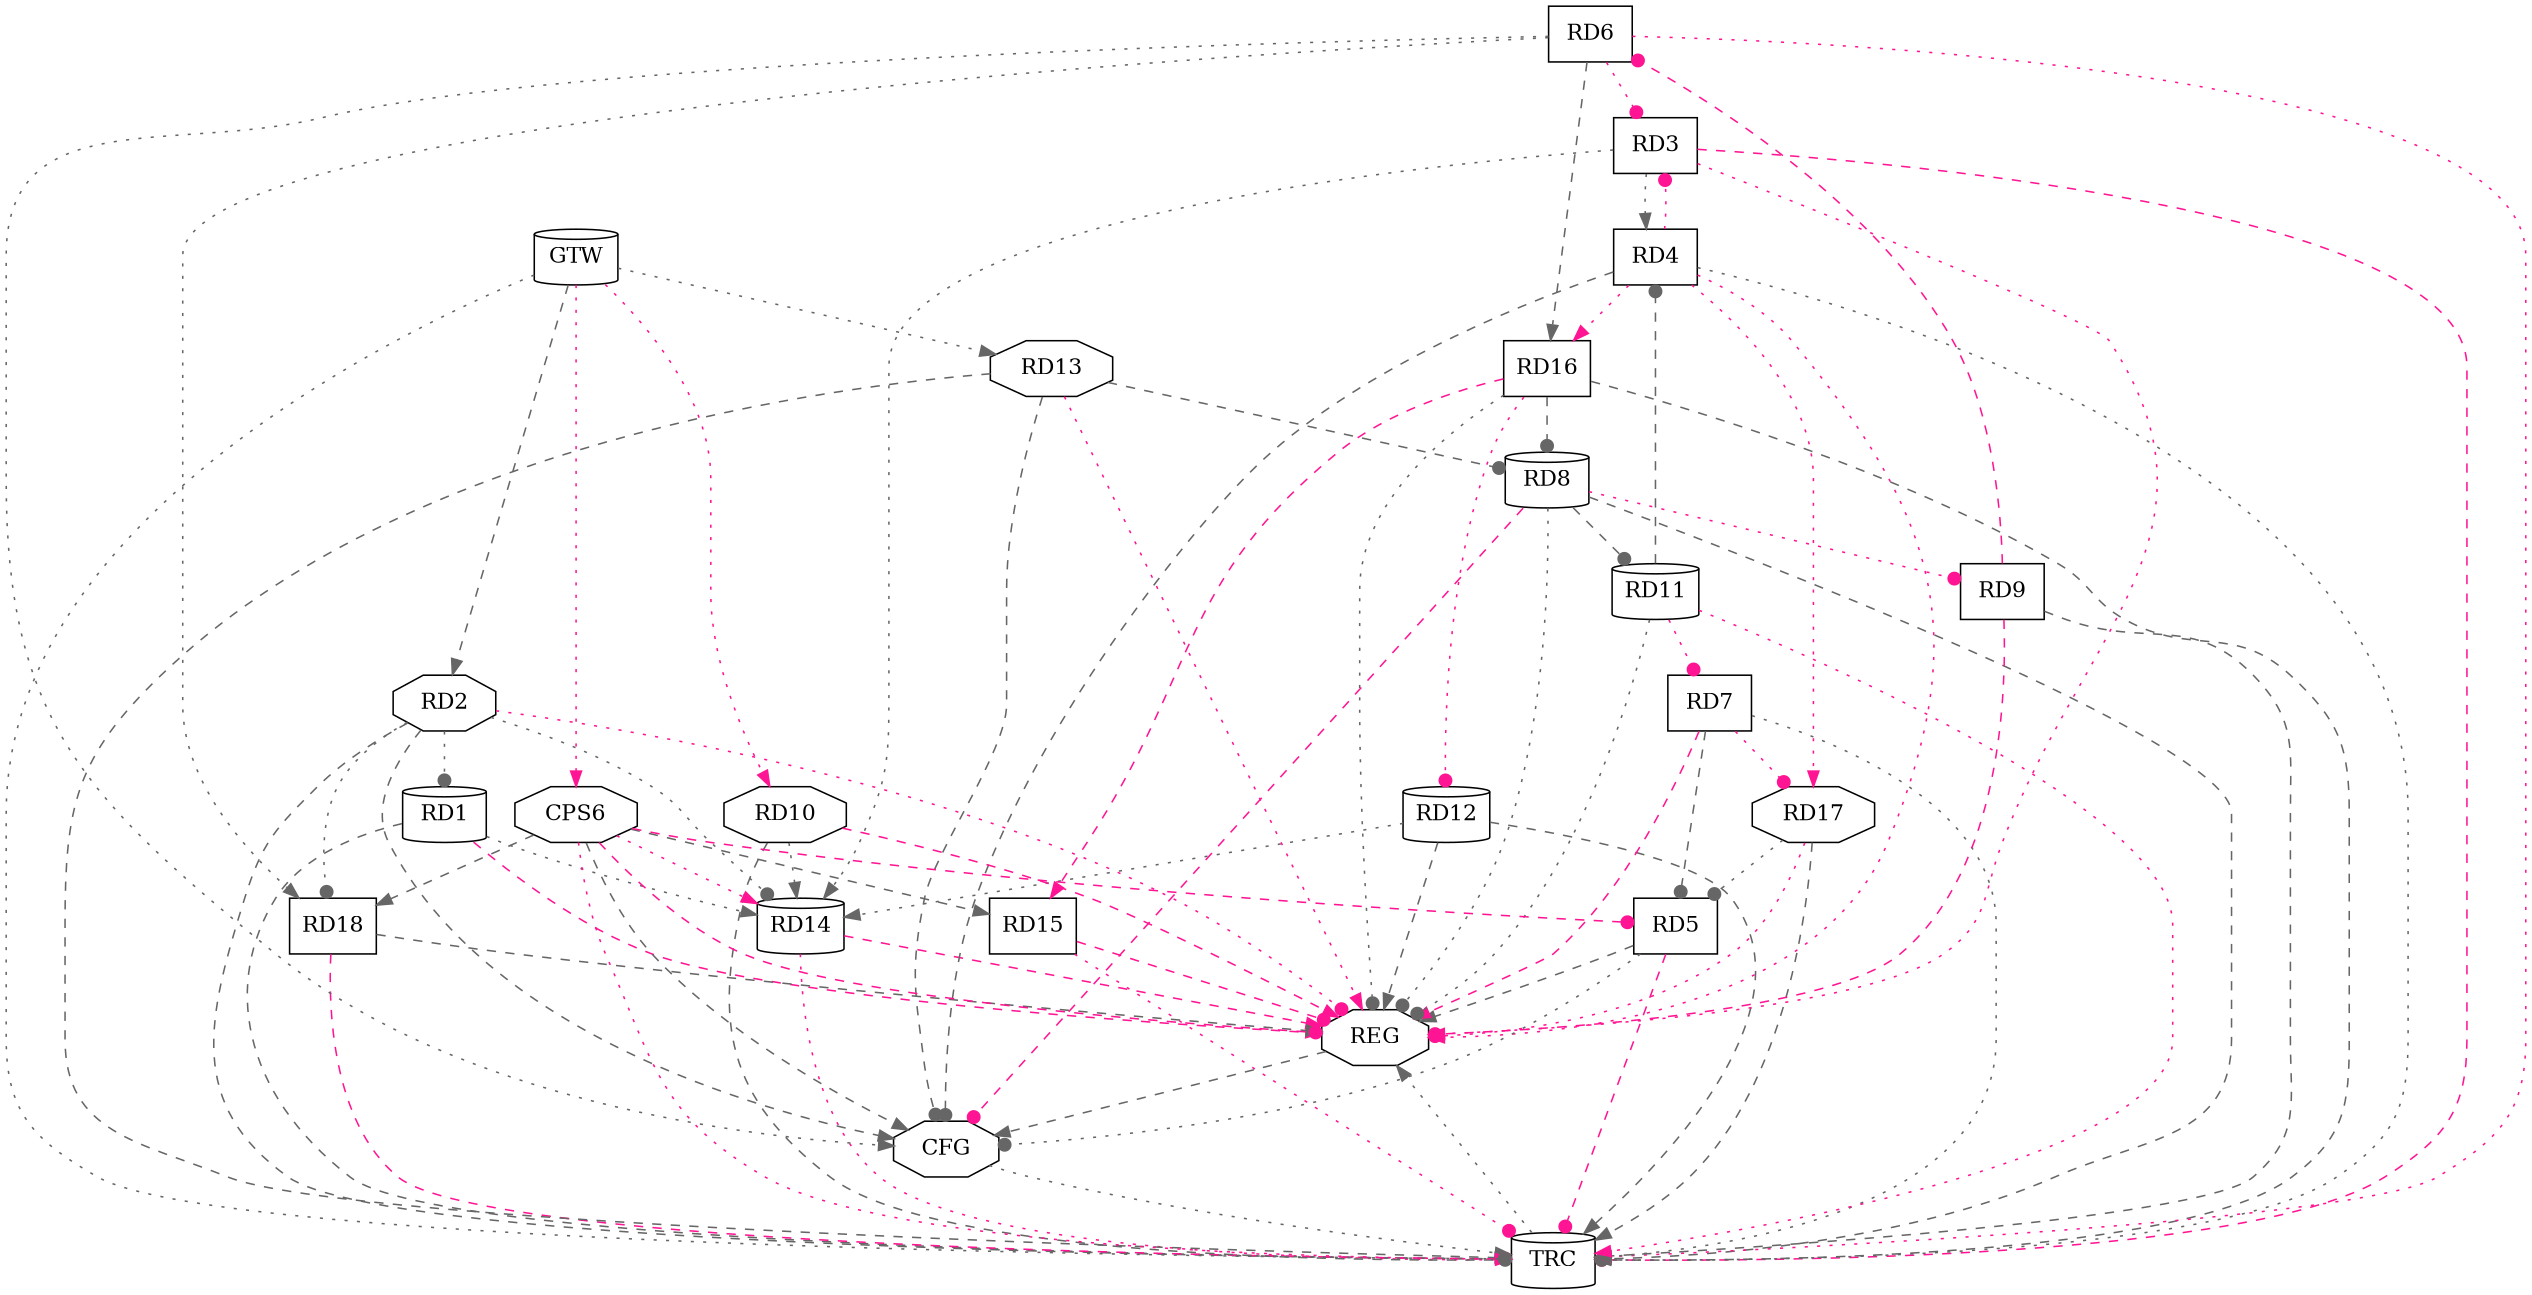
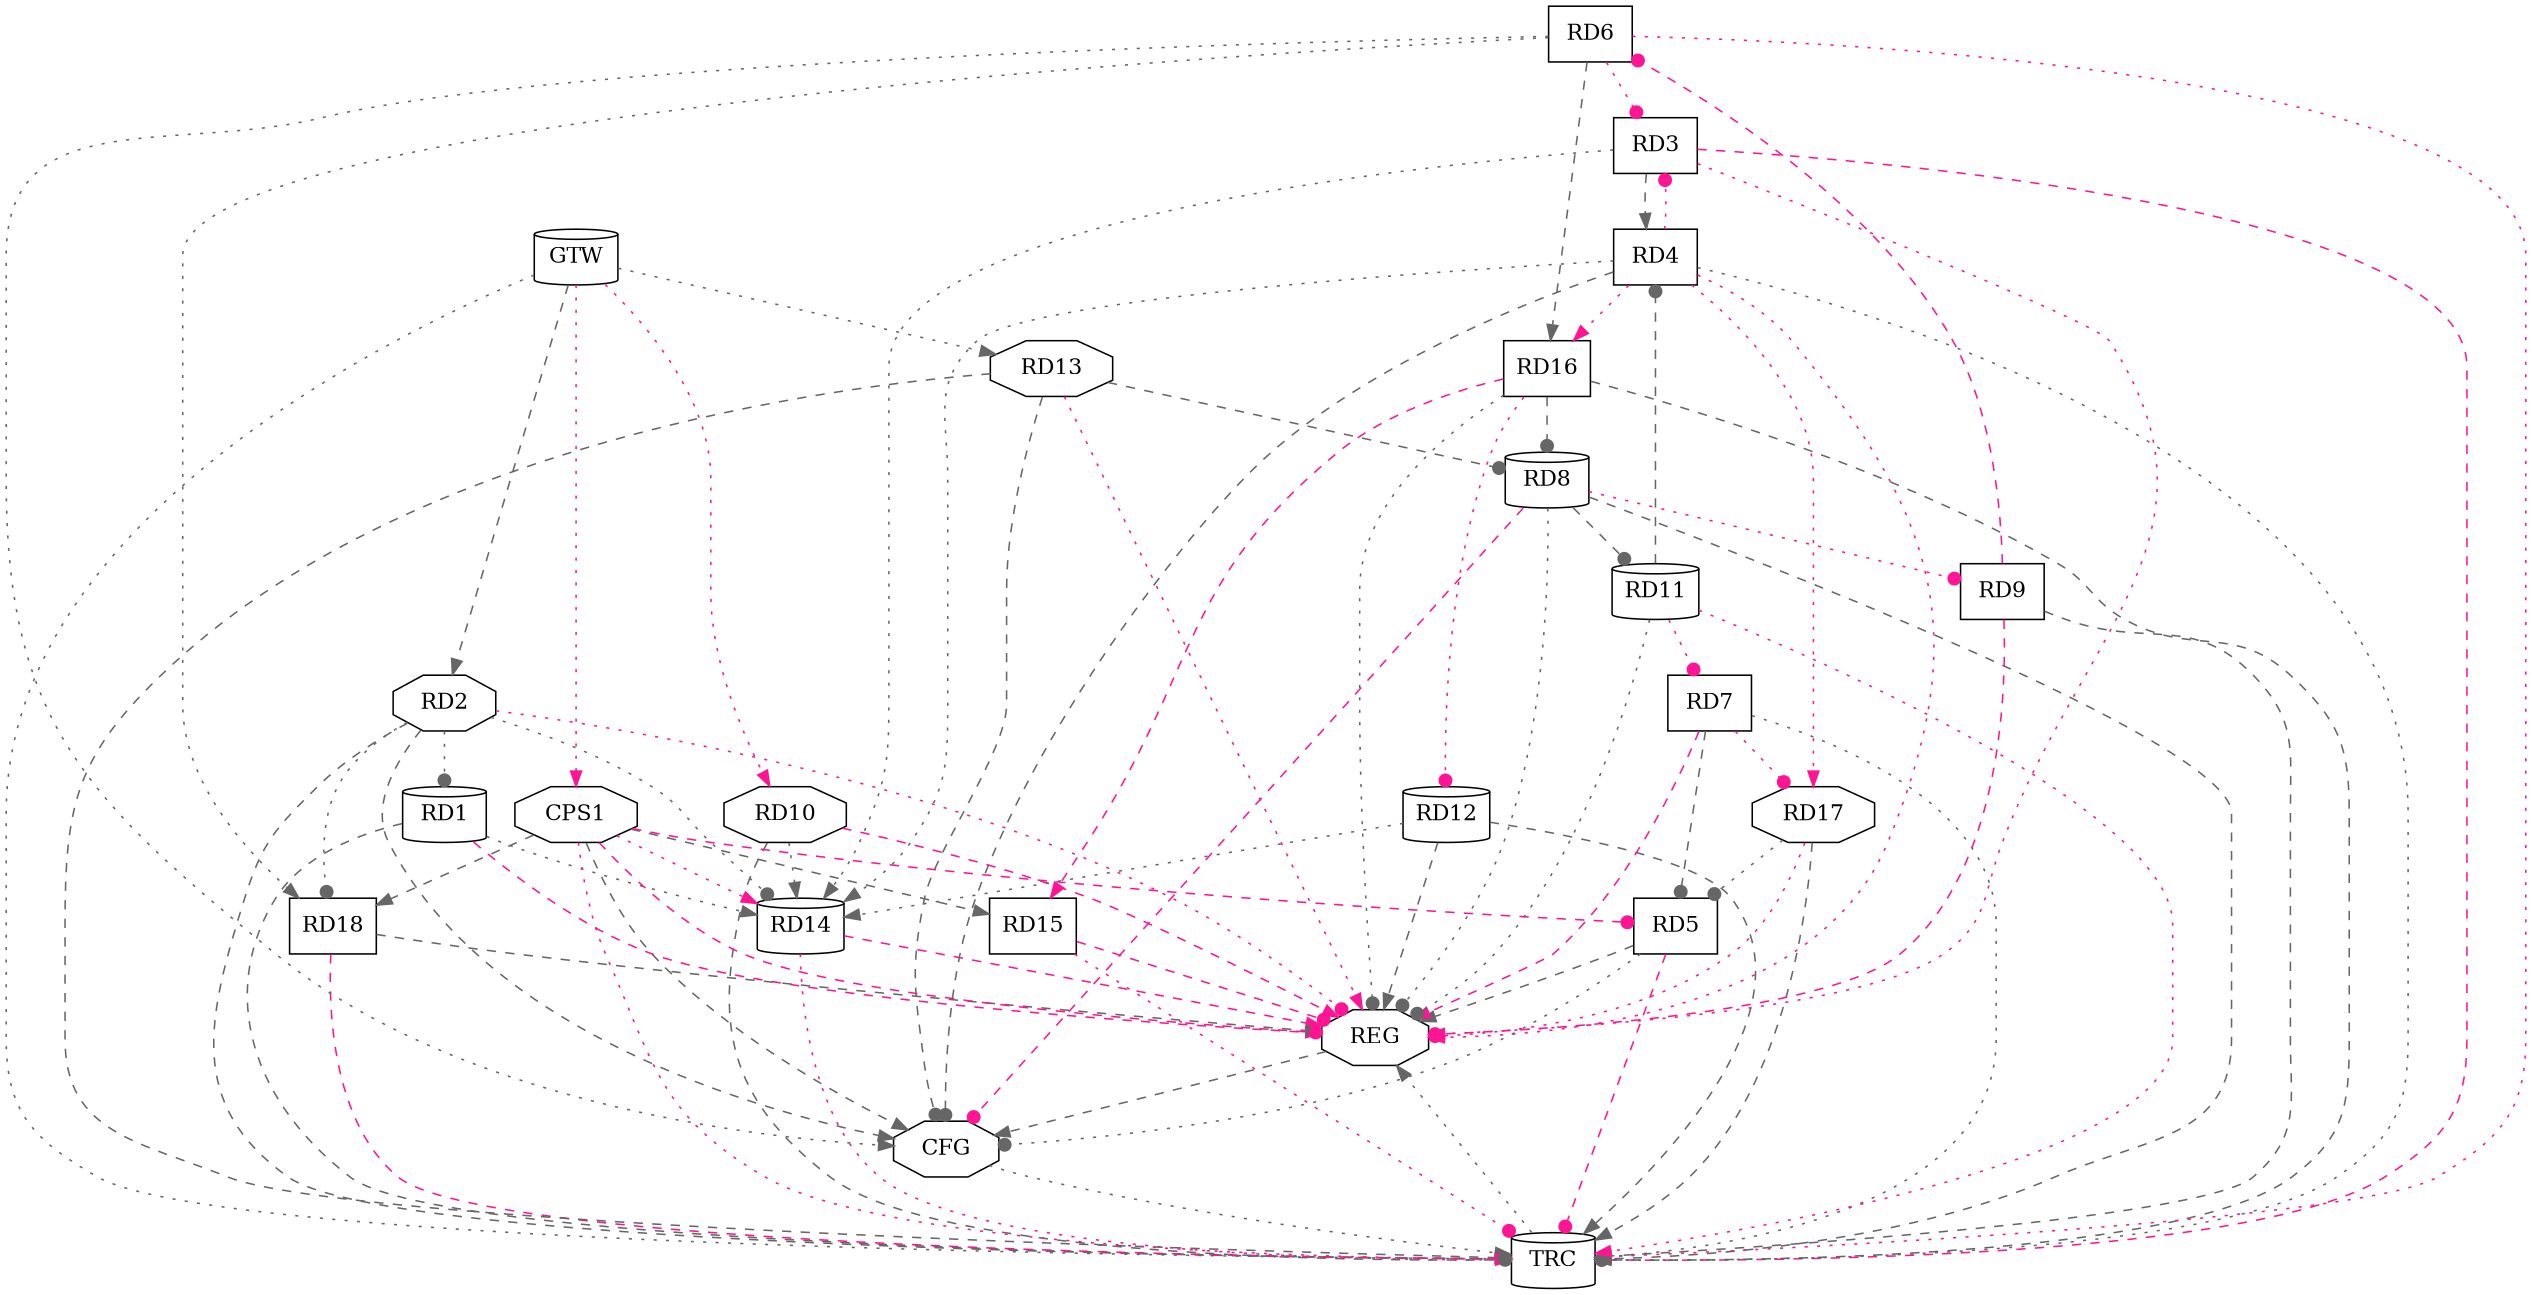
(1645, 194) -> (1645, 194)
none -> (1000, 331)
(576, 815) -> (576, 815)
